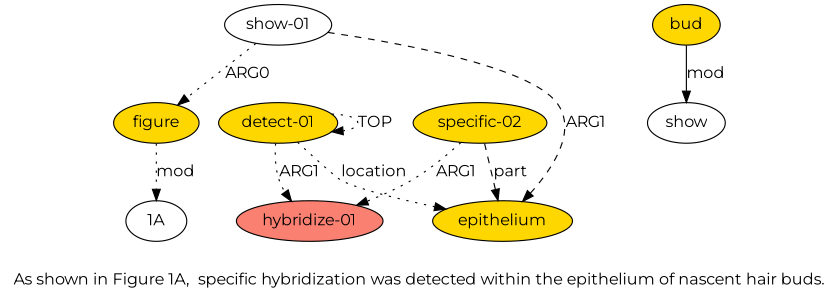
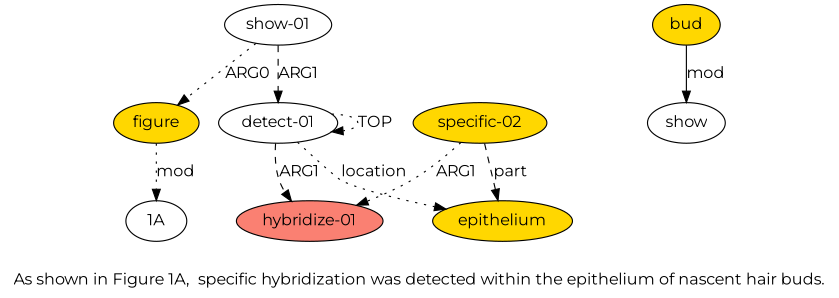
(496, 69) -> (278, 68)
(278, 123) -> (278, 123)
(276, 169) -> (276, 169)
